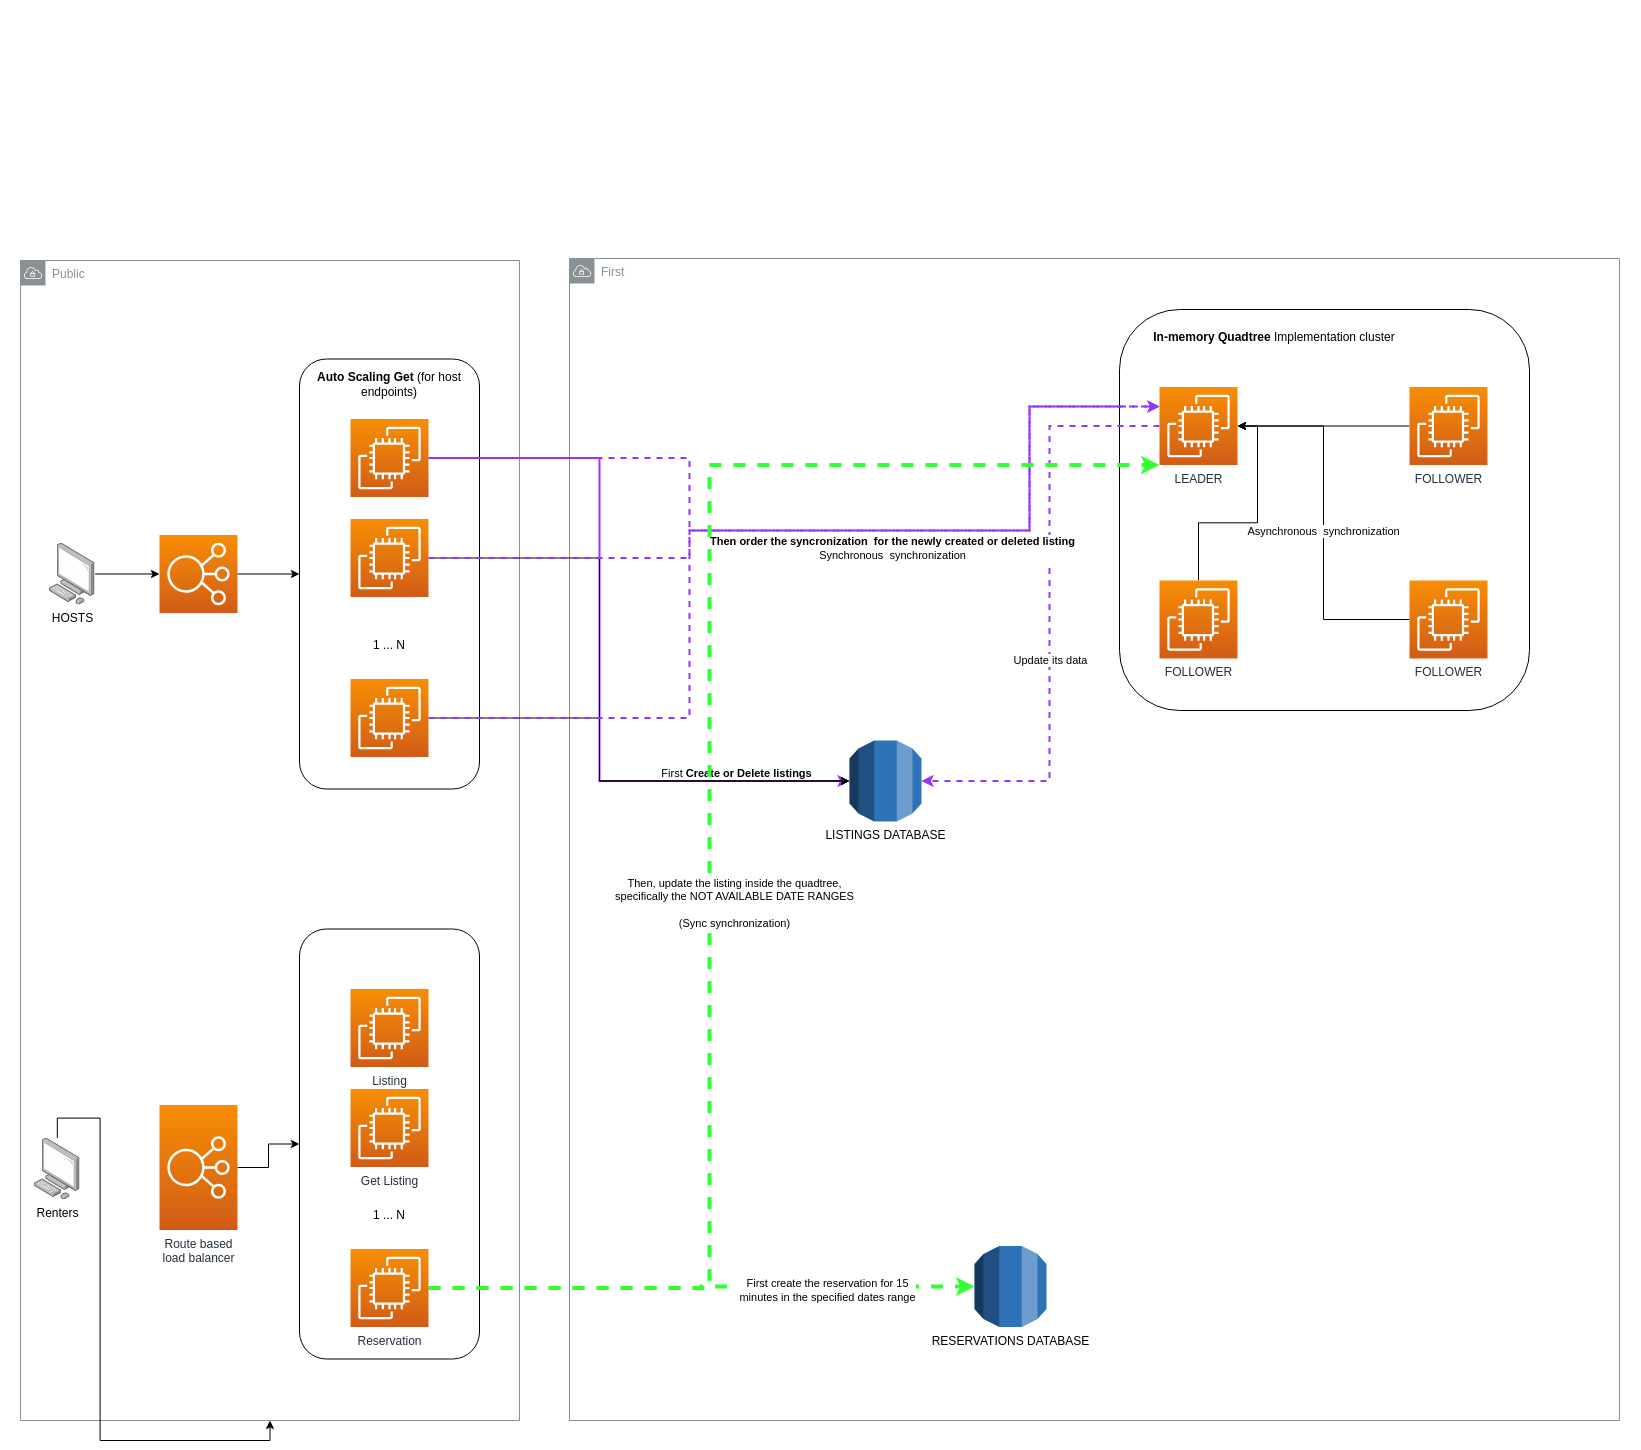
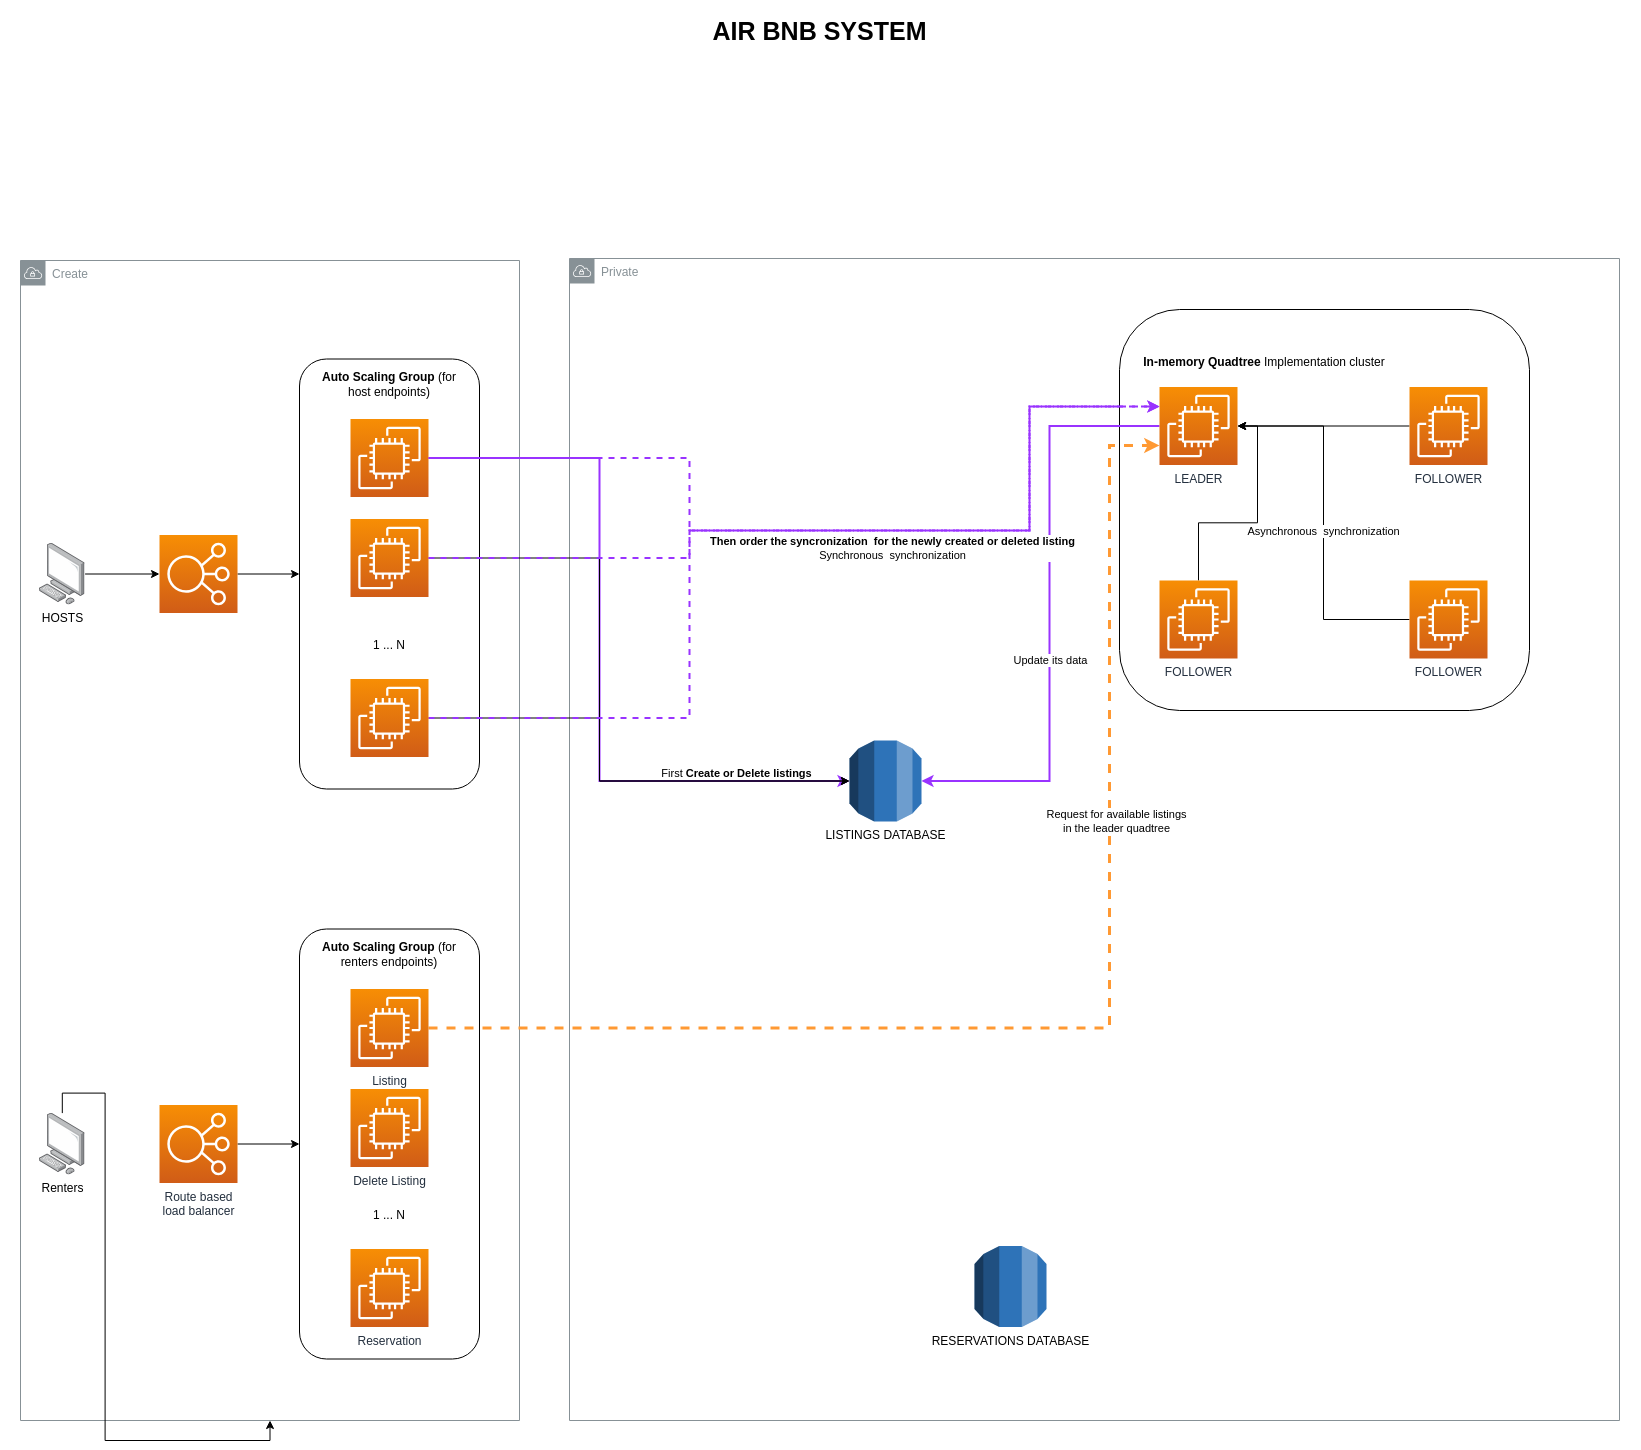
none -> (820, 31)
(617, 273) -> (623, 273)
(70, 275) -> (73, 275)
(1275, 338) -> (1265, 363)
(390, 385) -> (390, 385)
(72, 574) -> (62, 574)
(1046, 781) -> (1046, 781)
(710, 880) -> none
none -> (390, 954)
none -> (1110, 1014)
(199, 1168) -> (199, 1144)
(57, 1169) -> (62, 1144)
(390, 1182) -> (390, 1182)
(832, 1287) -> none
